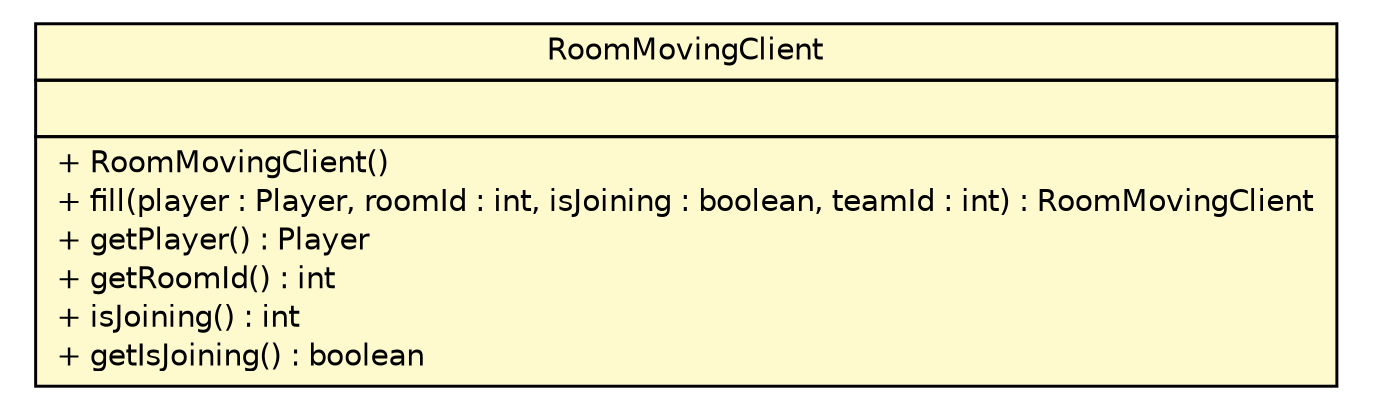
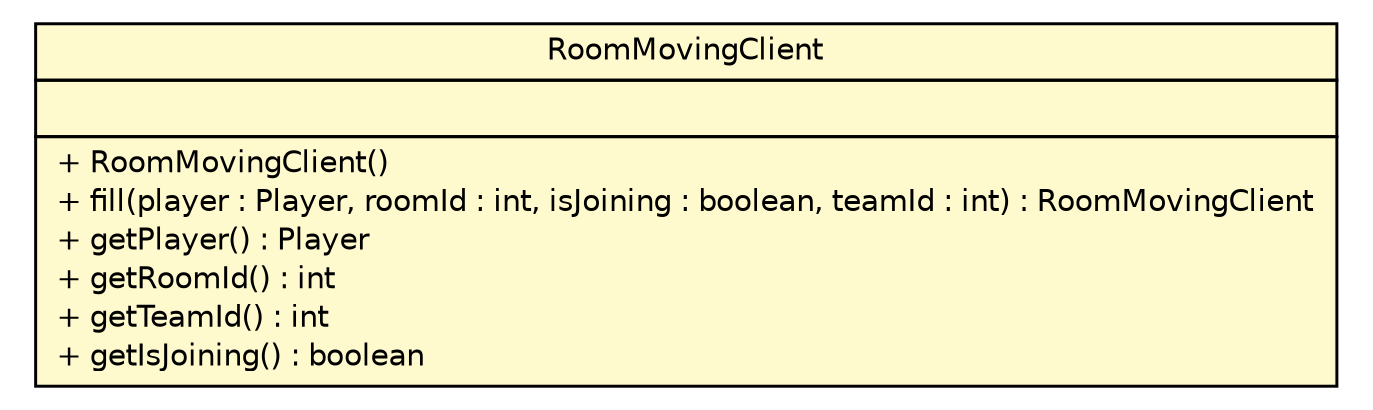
(178, 318) -> (193, 318)
